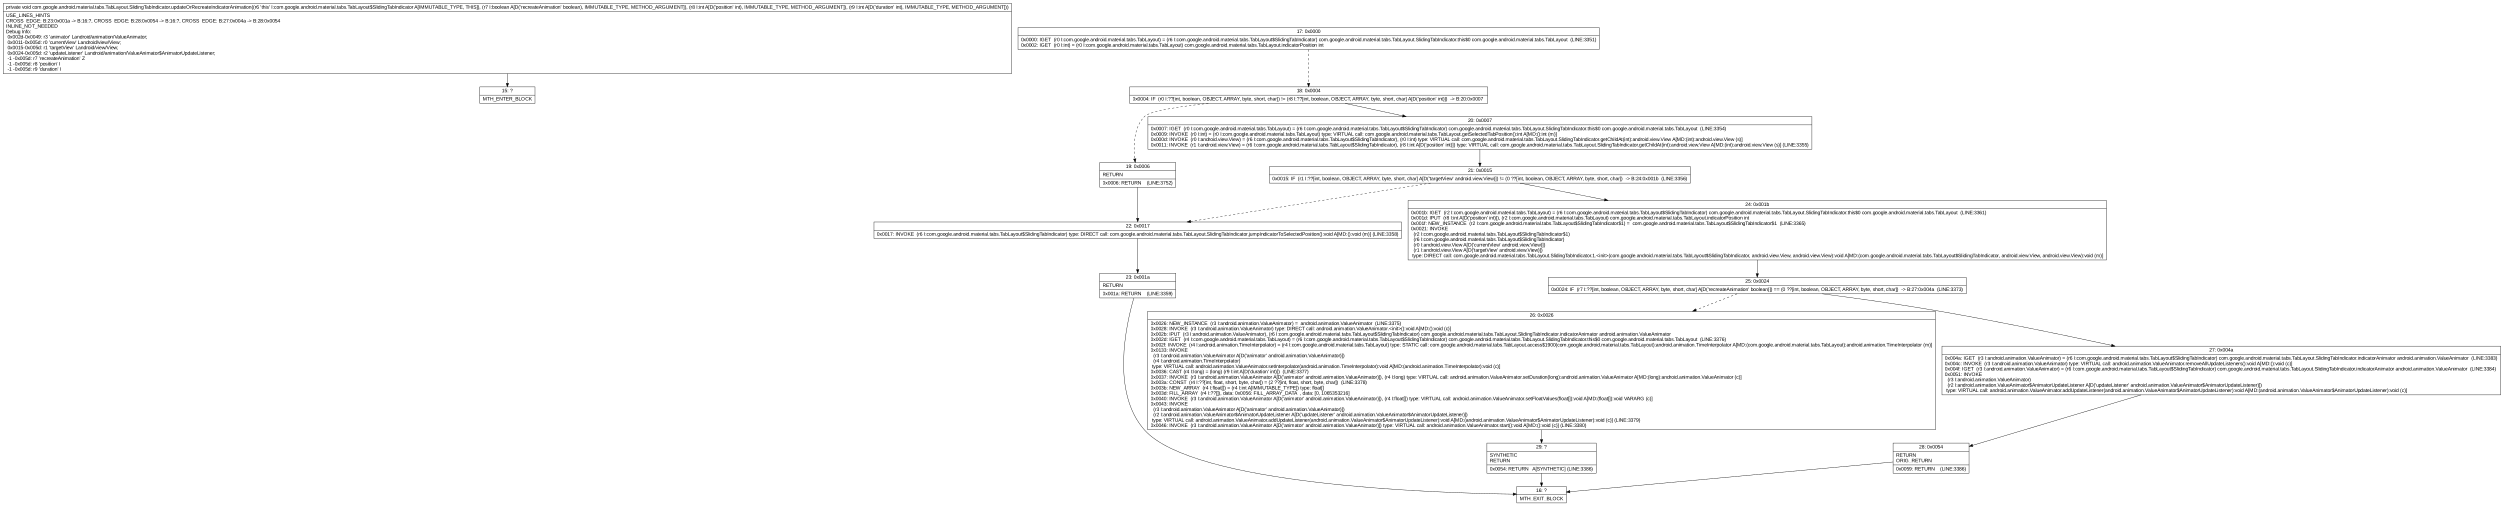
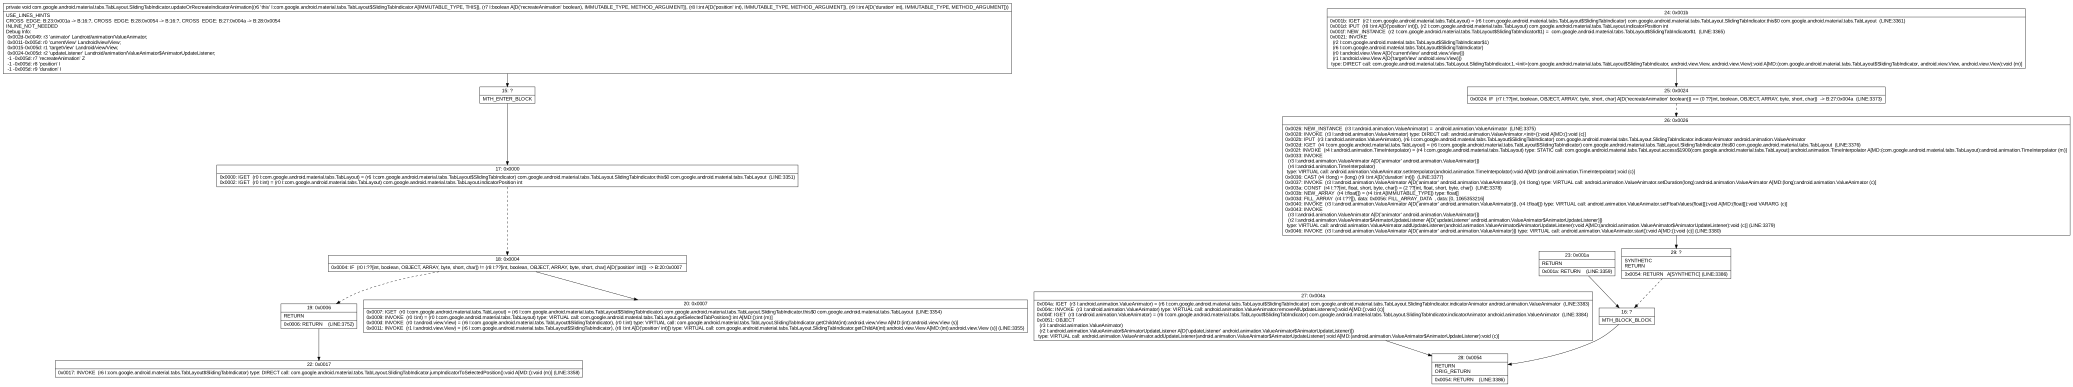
none -> (507, 132)
(1480, 175) -> none
(1138, 254) -> none
(1967, 316) -> none
(1171, 350) -> (1305, 156)
(1965, 374) -> (1057, 320)
(1931, 469) -> (1470, 380)
(1731, 477) -> (1568, 351)
(1542, 478) -> (1650, 292)
(1542, 499) -> (1627, 320)
